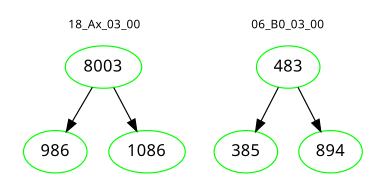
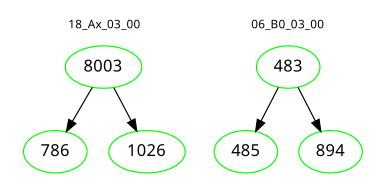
(55, 152) -> (55, 152)
(147, 152) -> (147, 152)
(246, 152) -> (246, 152)
